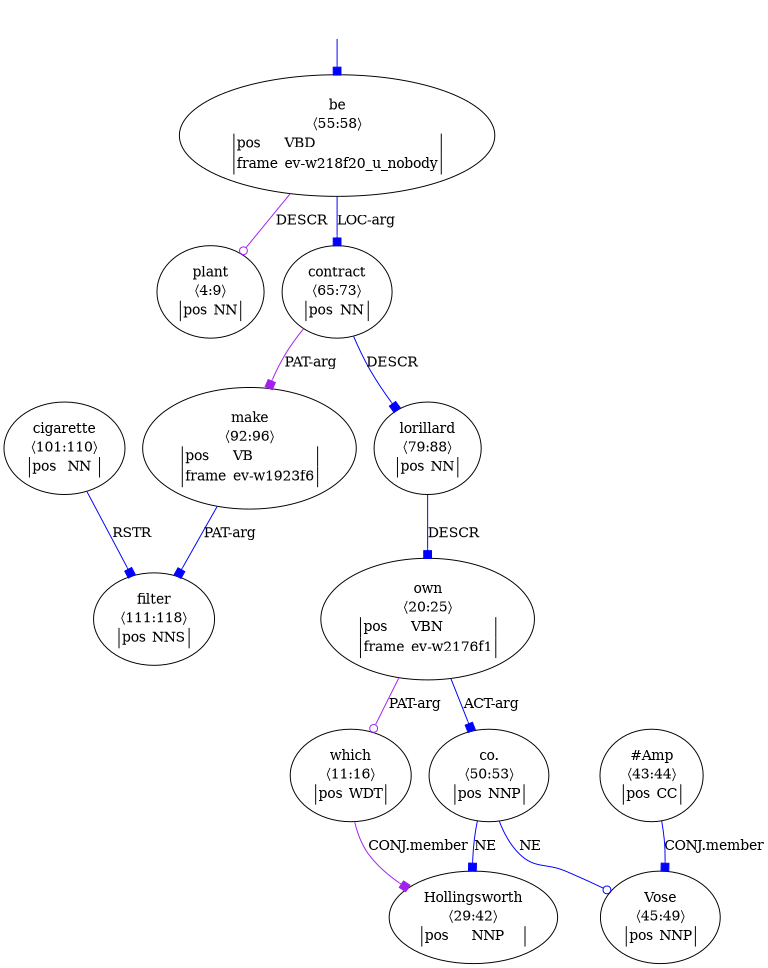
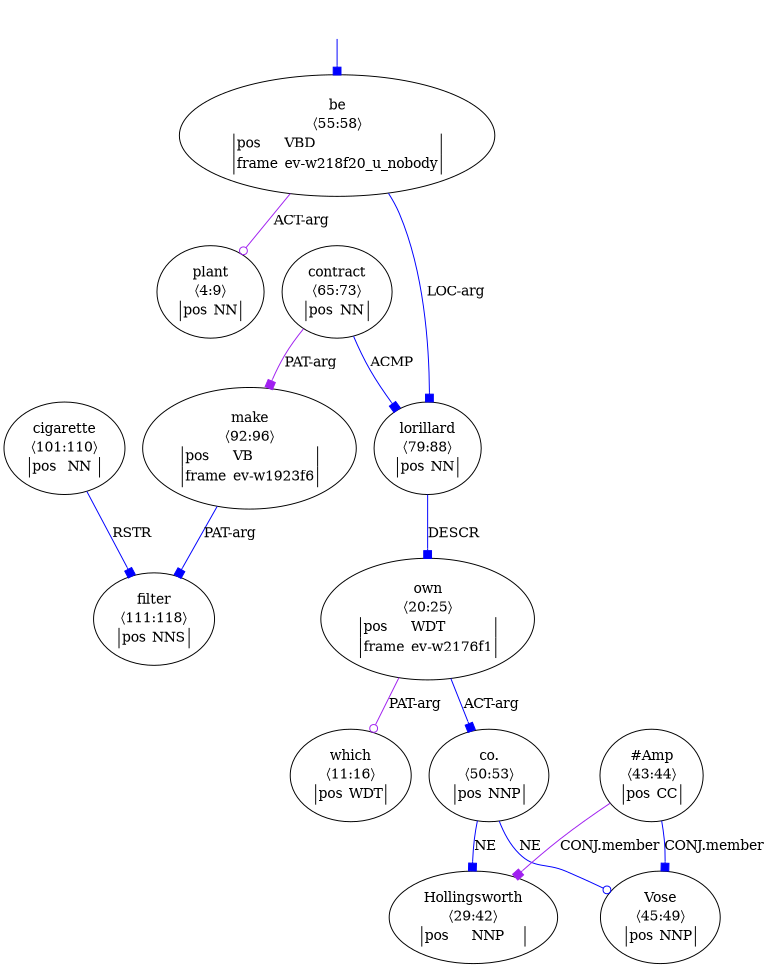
(337, 216) -> (421, 290)
(302, 221) -> (302, 221)
(392, 363) -> (392, 363)
(427, 627) -> (428, 627)
(371, 857) -> (565, 835)
